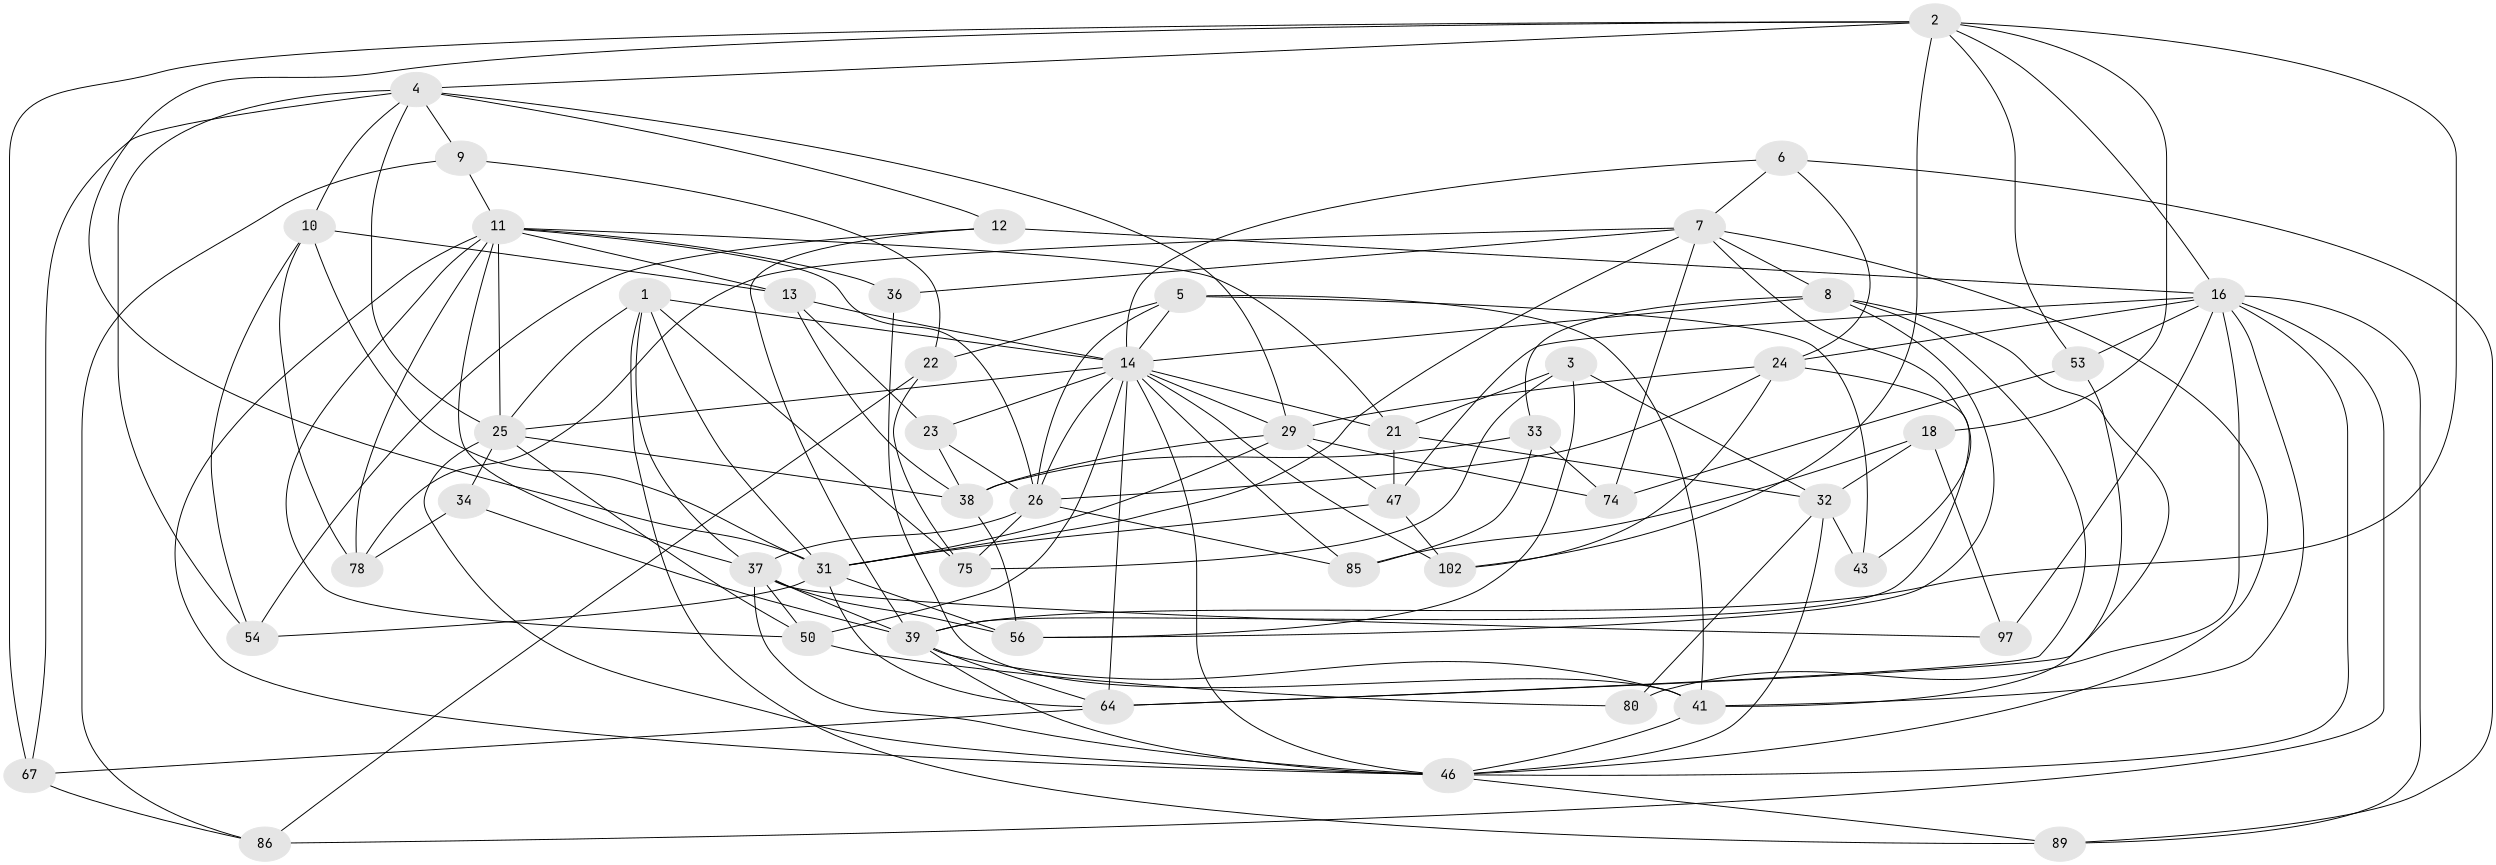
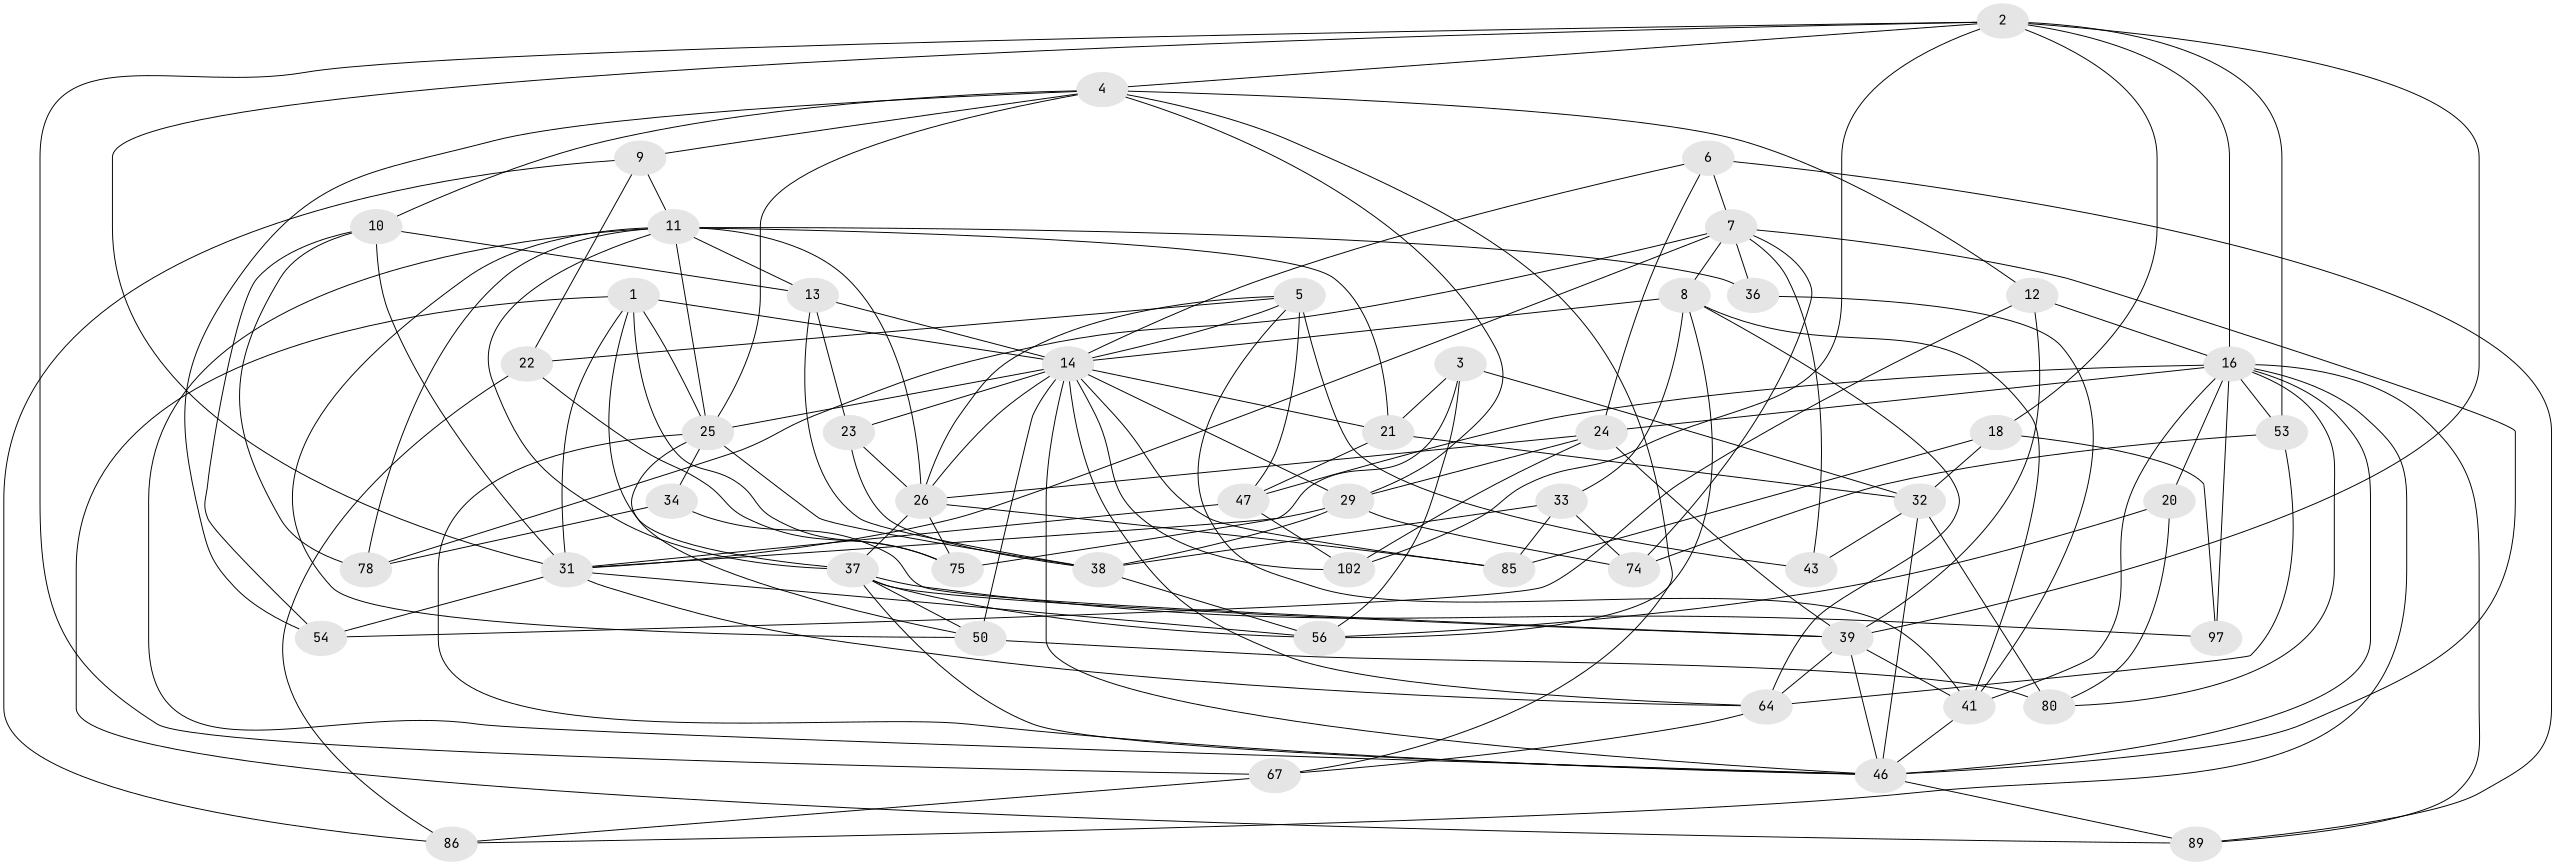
(1342, 467) -> (1292, 389)
none -> (2169, 501)
